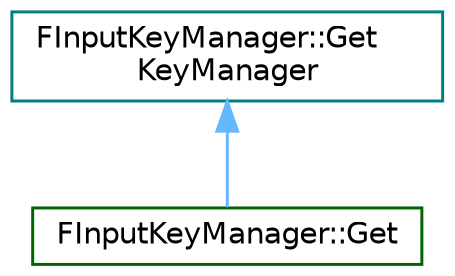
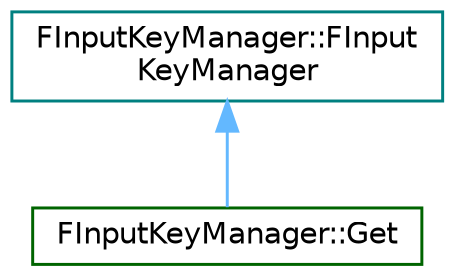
(227, 56) -> (227, 56)
